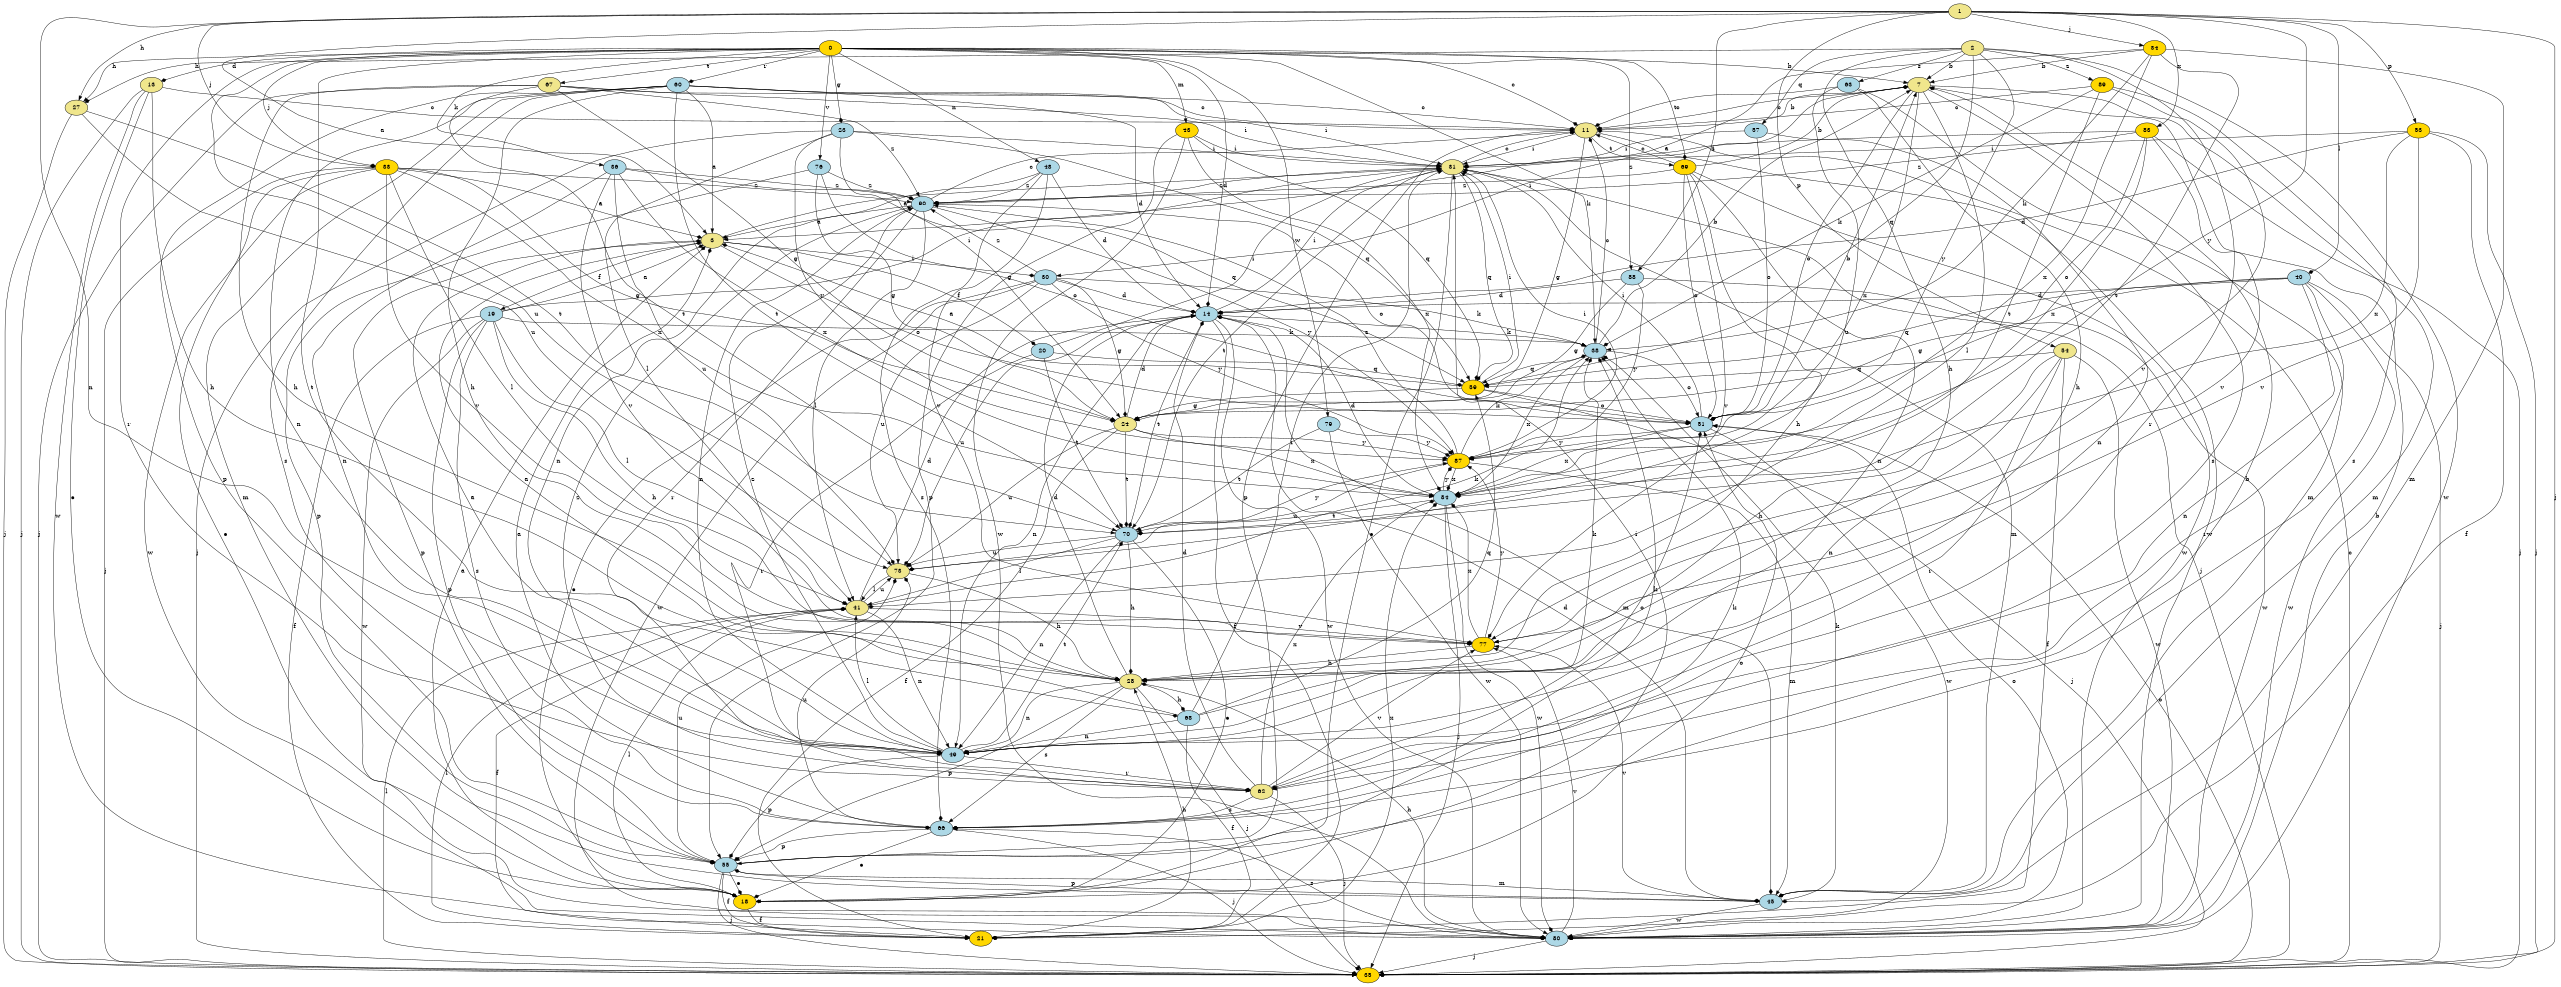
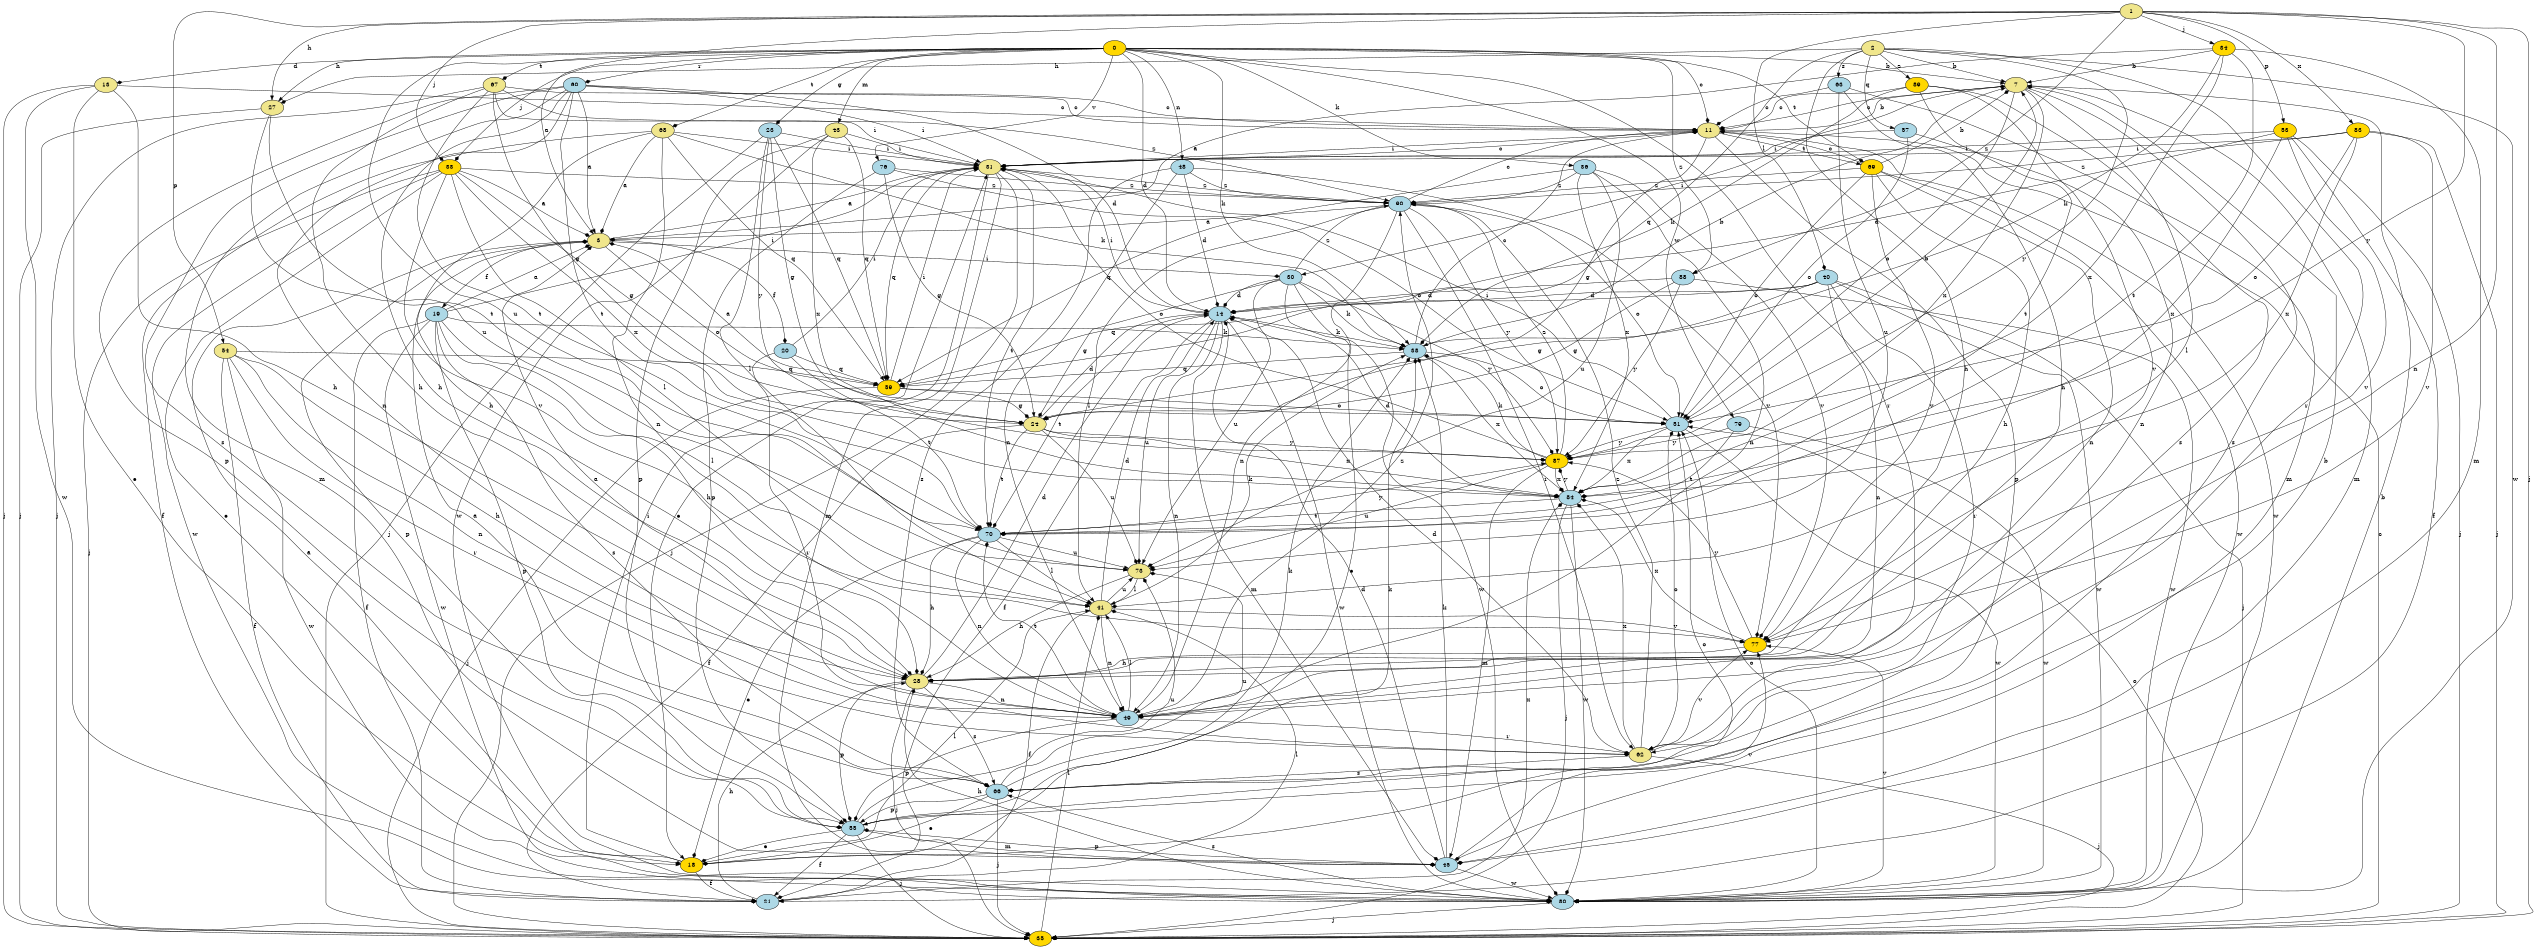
(692, 66) -> (804, 51)
(1187, 130) -> (836, 130)
(1585, 314) -> (1161, 314)
(1164, 692) -> (498, 415)
(1189, 718) -> (663, 130)
(981, 939) -> (768, 902)
